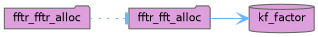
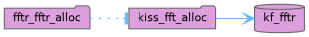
(170, 18) -> (172, 18)
(282, 18) -> (280, 18)
